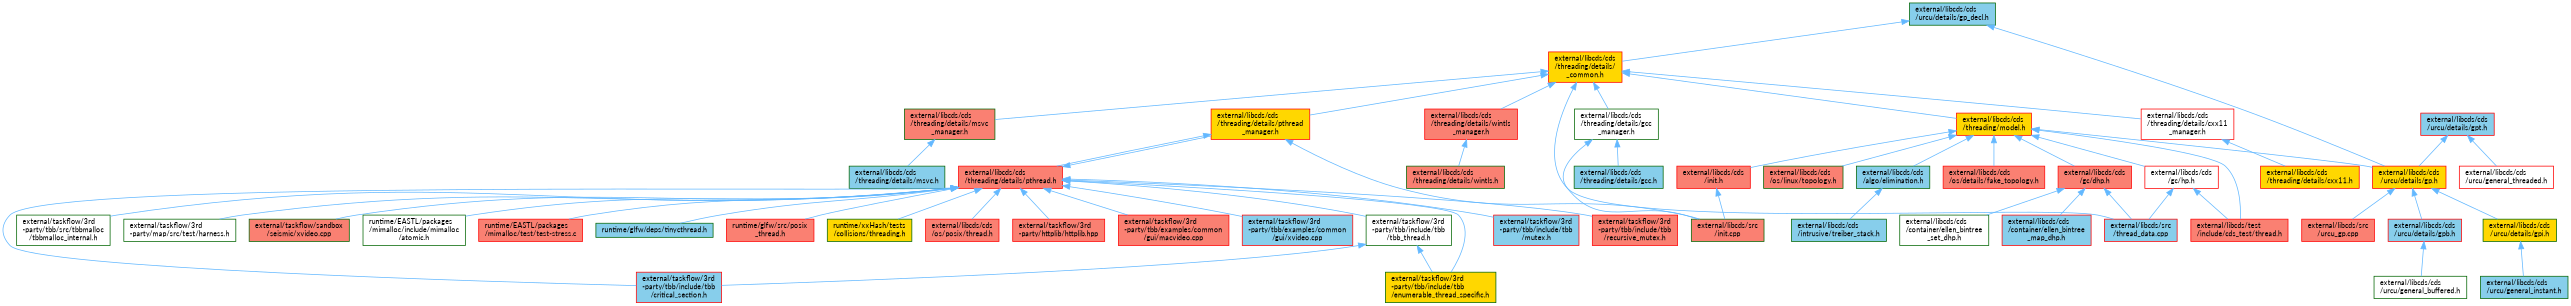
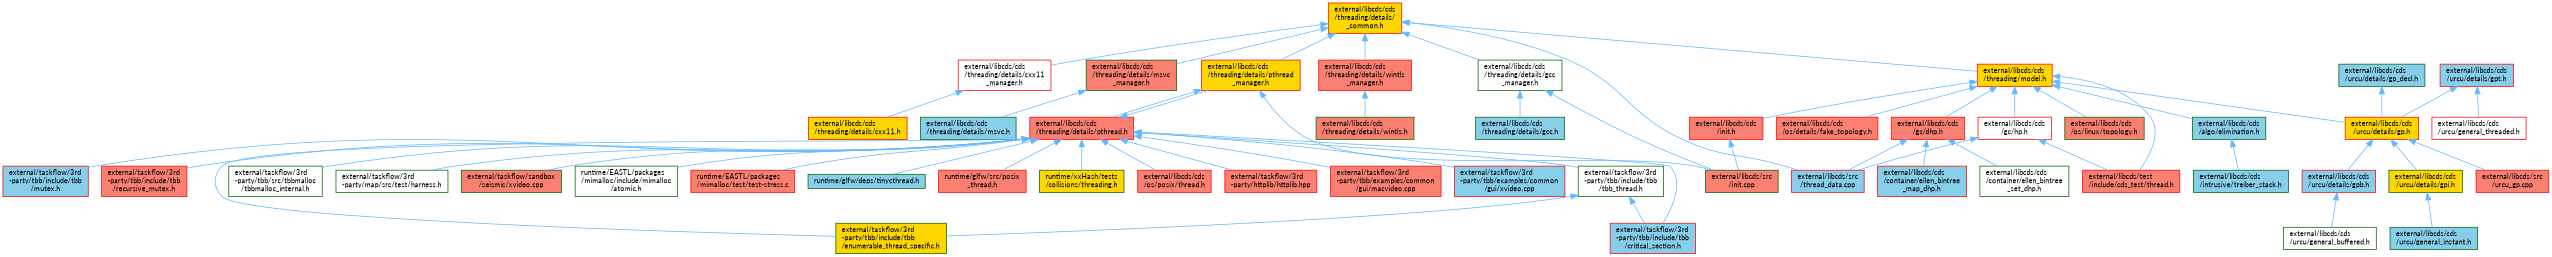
(1762, 42) -> none
